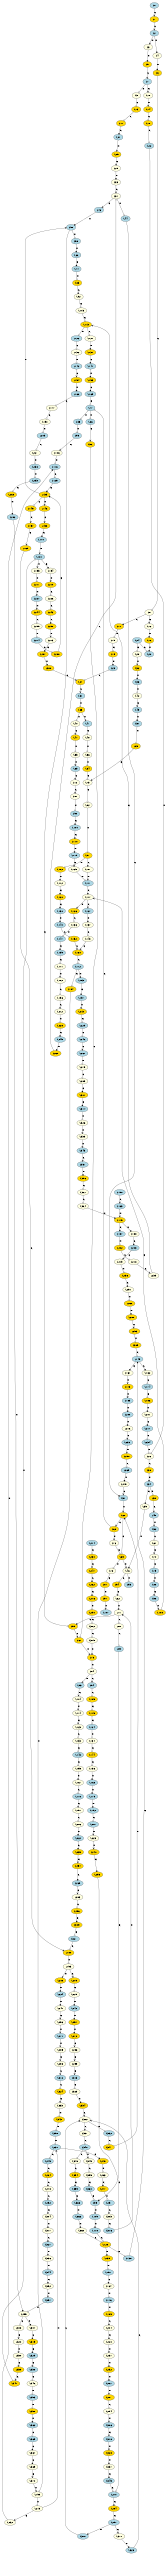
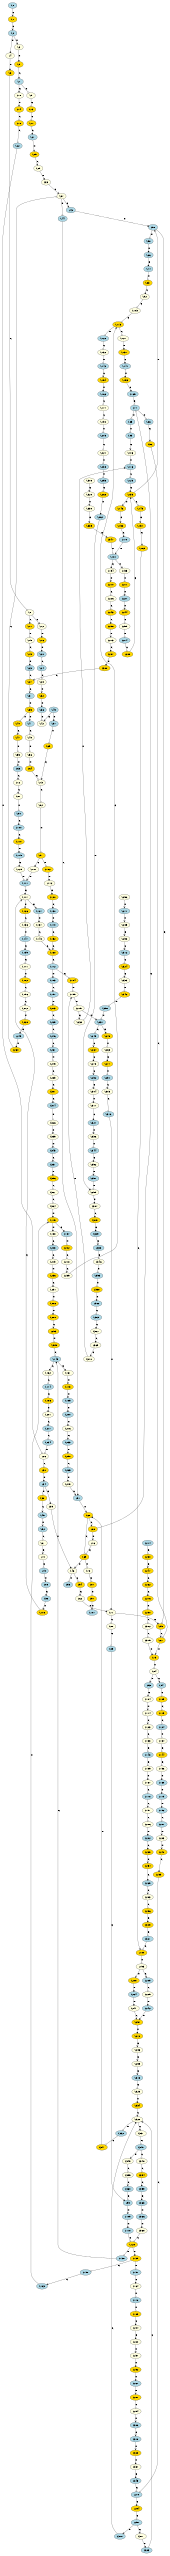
(143, 647) -> (42, 661)
(137, 702) -> (48, 716)
(75, 724) -> (18, 724)
(60, 981) -> (25, 981)
(74, 1981) -> (148, 1981)
(60, 2014) -> (135, 2015)
none -> (113, 2266)
(21, 2320) -> none
